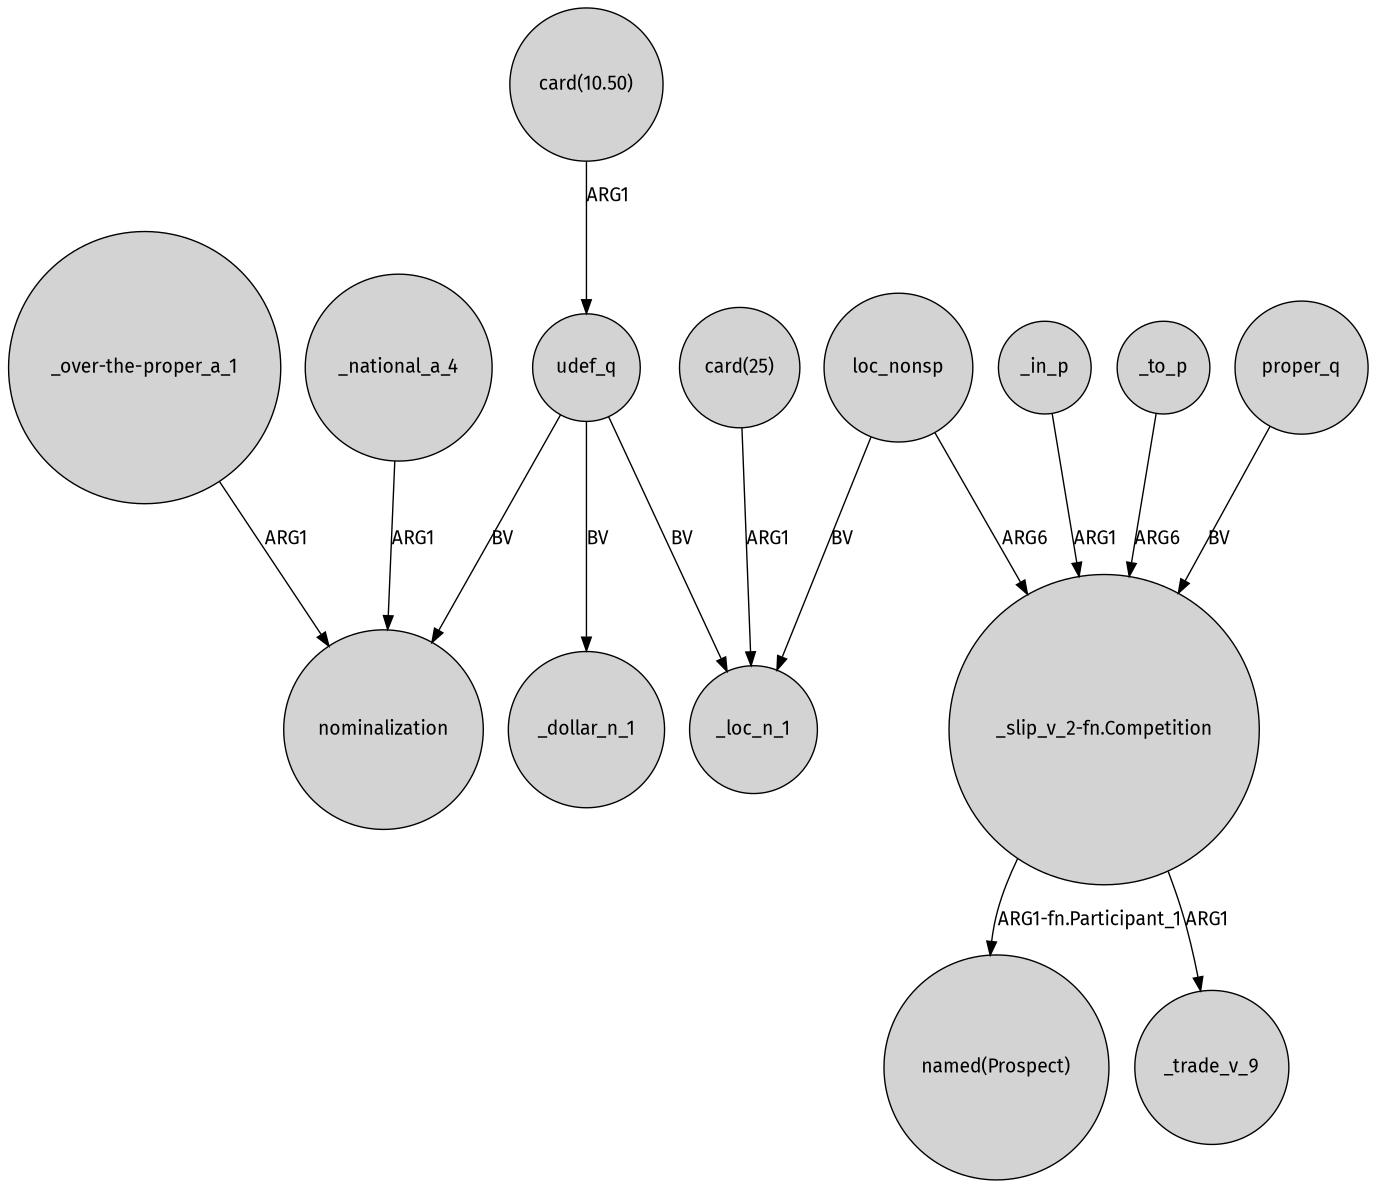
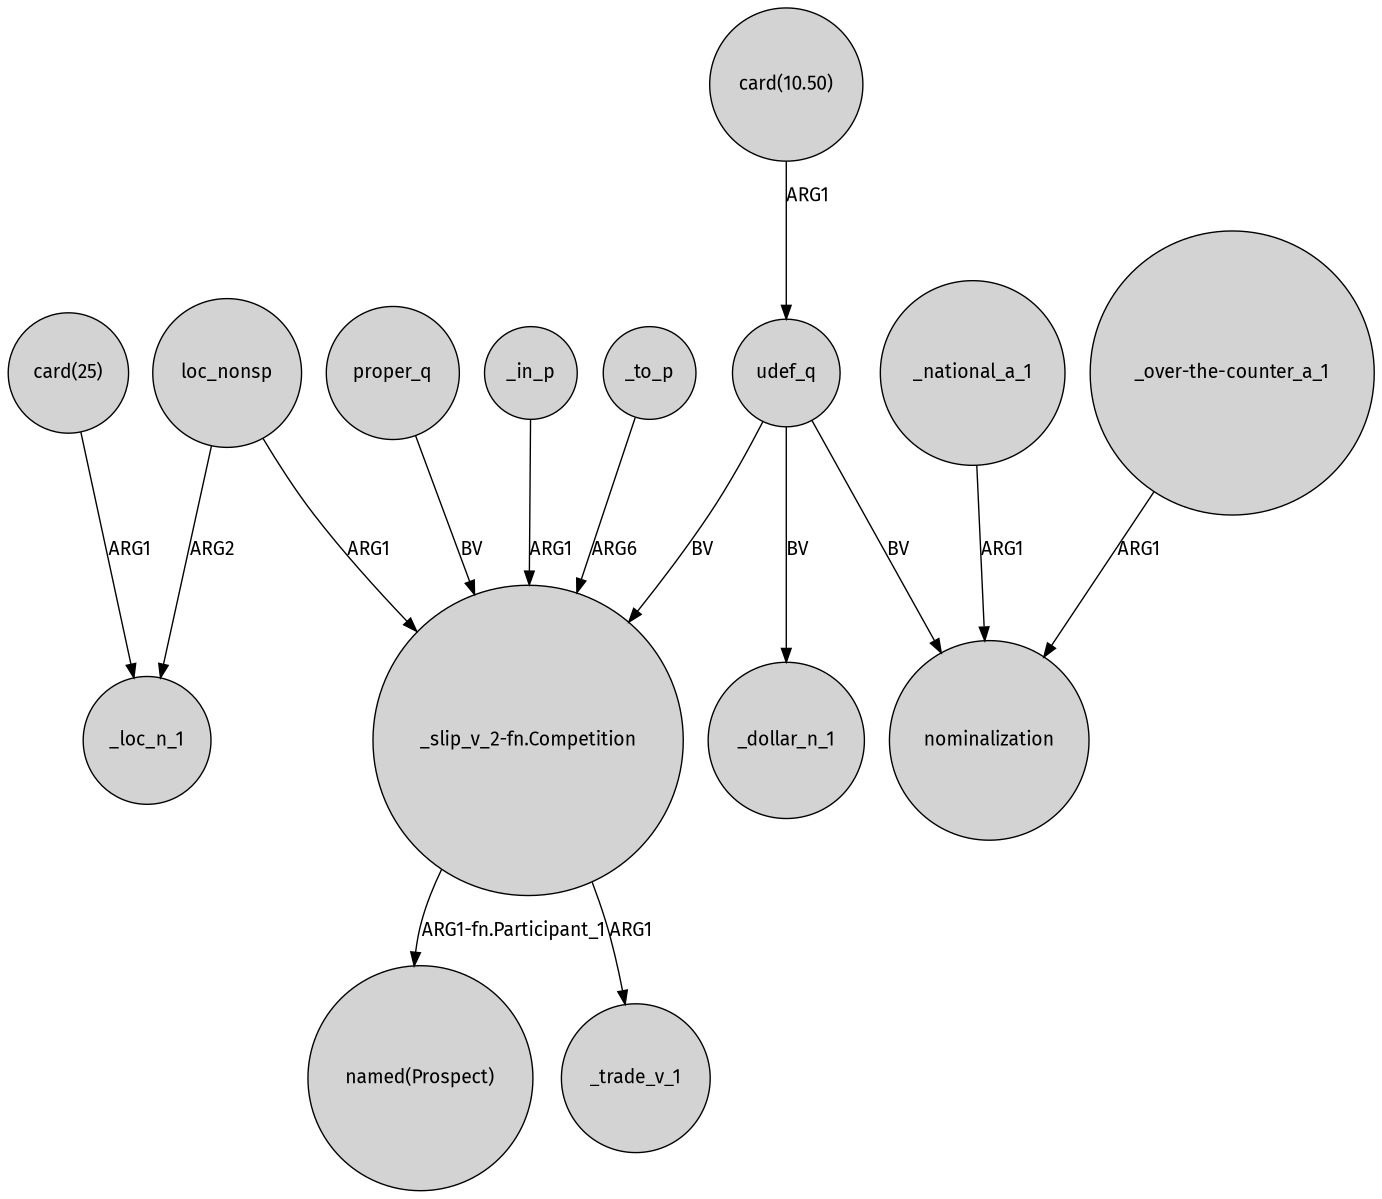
(145, 368) -> (1232, 373)
(399, 368) -> (973, 373)
(665, 538) -> (705, 520)
(842, 539) -> (213, 550)
(1025, 539) -> (369, 550)
(1212, 1067) -> (636, 1078)
